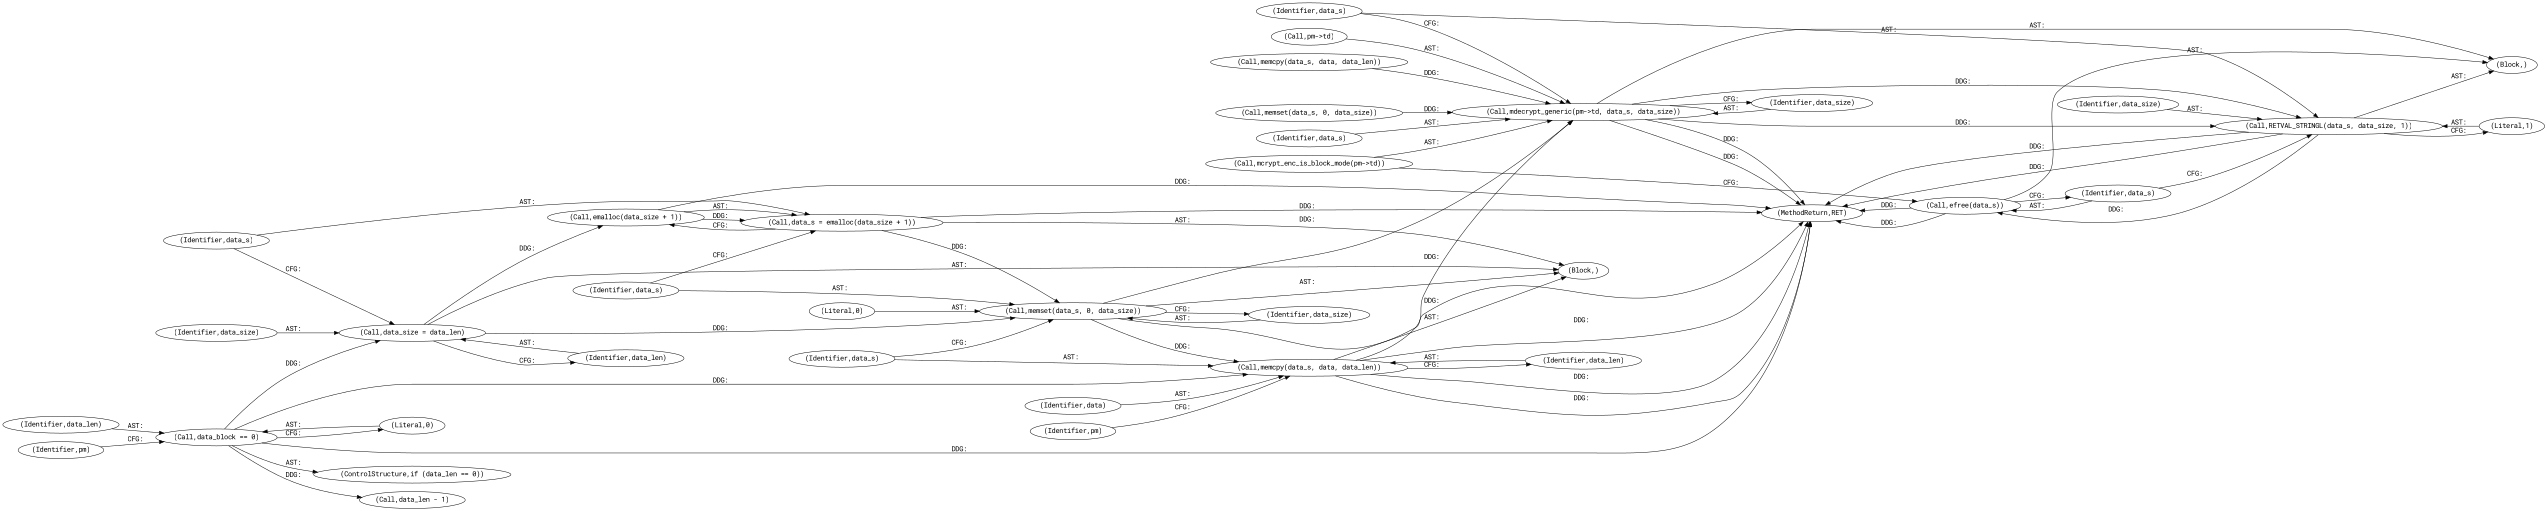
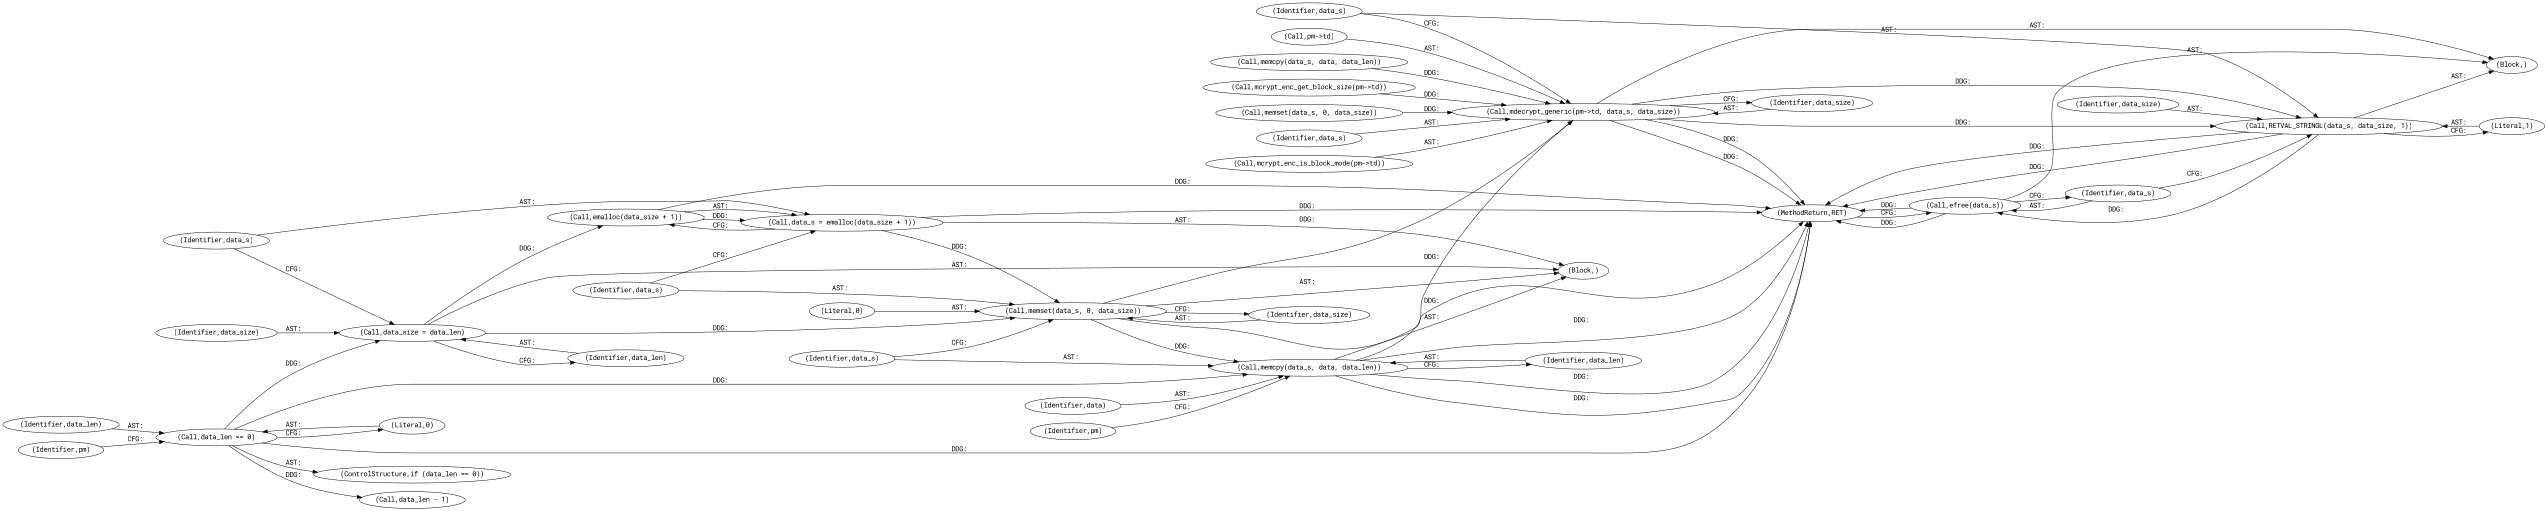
none -> (1309, 88)
(1656, 182) -> (1892, 217)
(216, 437) -> (216, 437)
